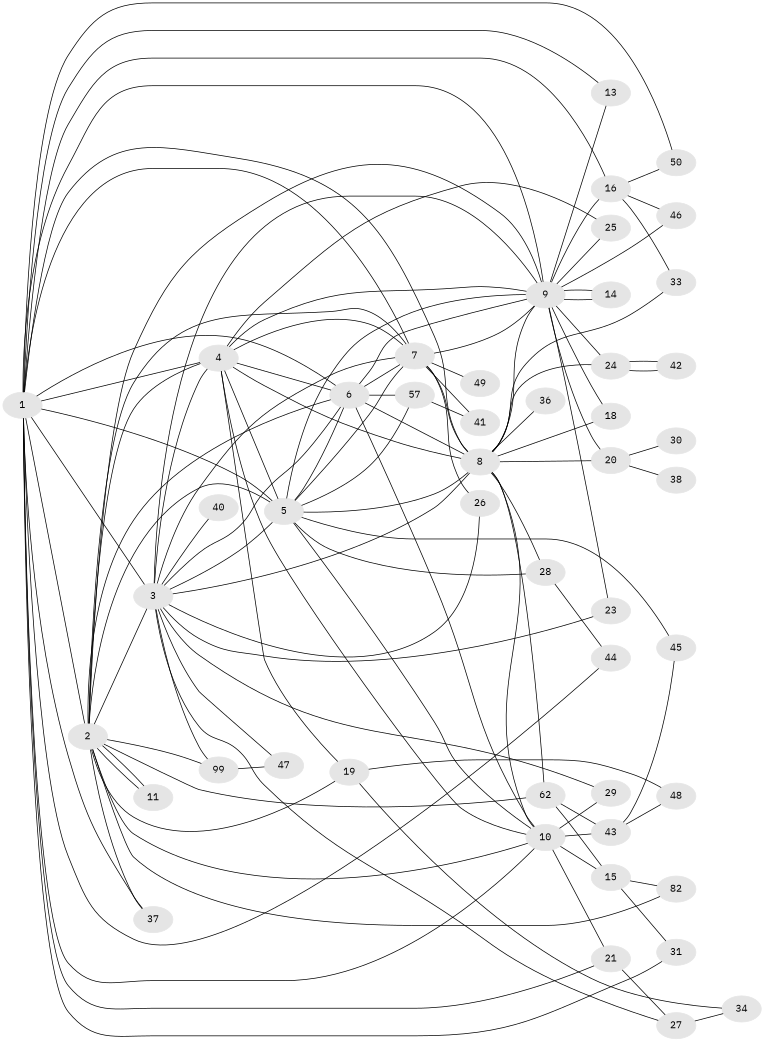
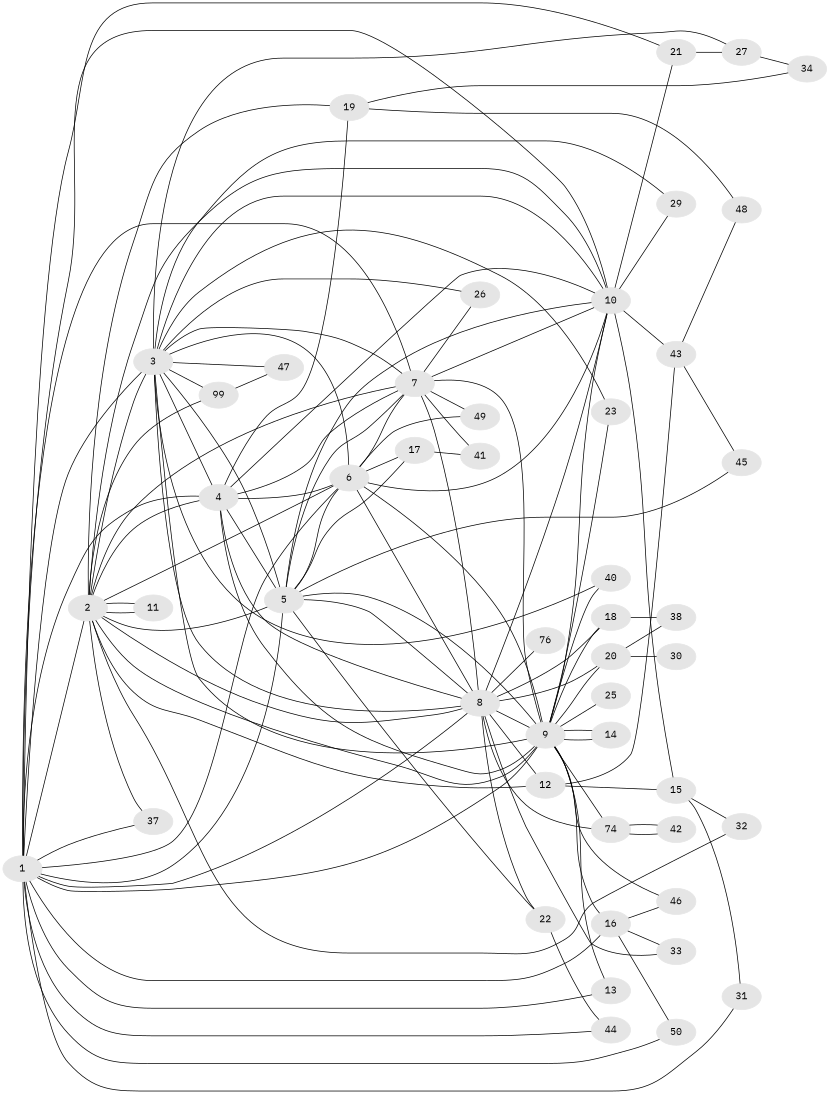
none -> (356, 196)
(392, 210) -> none
none -> (513, 342)
(611, 366) -> (611, 830)
(415, 395) -> (415, 450)
(546, 401) -> (546, 641)
none -> (403, 427)
none -> (579, 529)
(546, 572) -> (546, 920)
none -> (644, 617)
none -> (574, 640)
none -> (272, 708)
(546, 795) -> (546, 785)
(676, 889) -> (742, 827)
